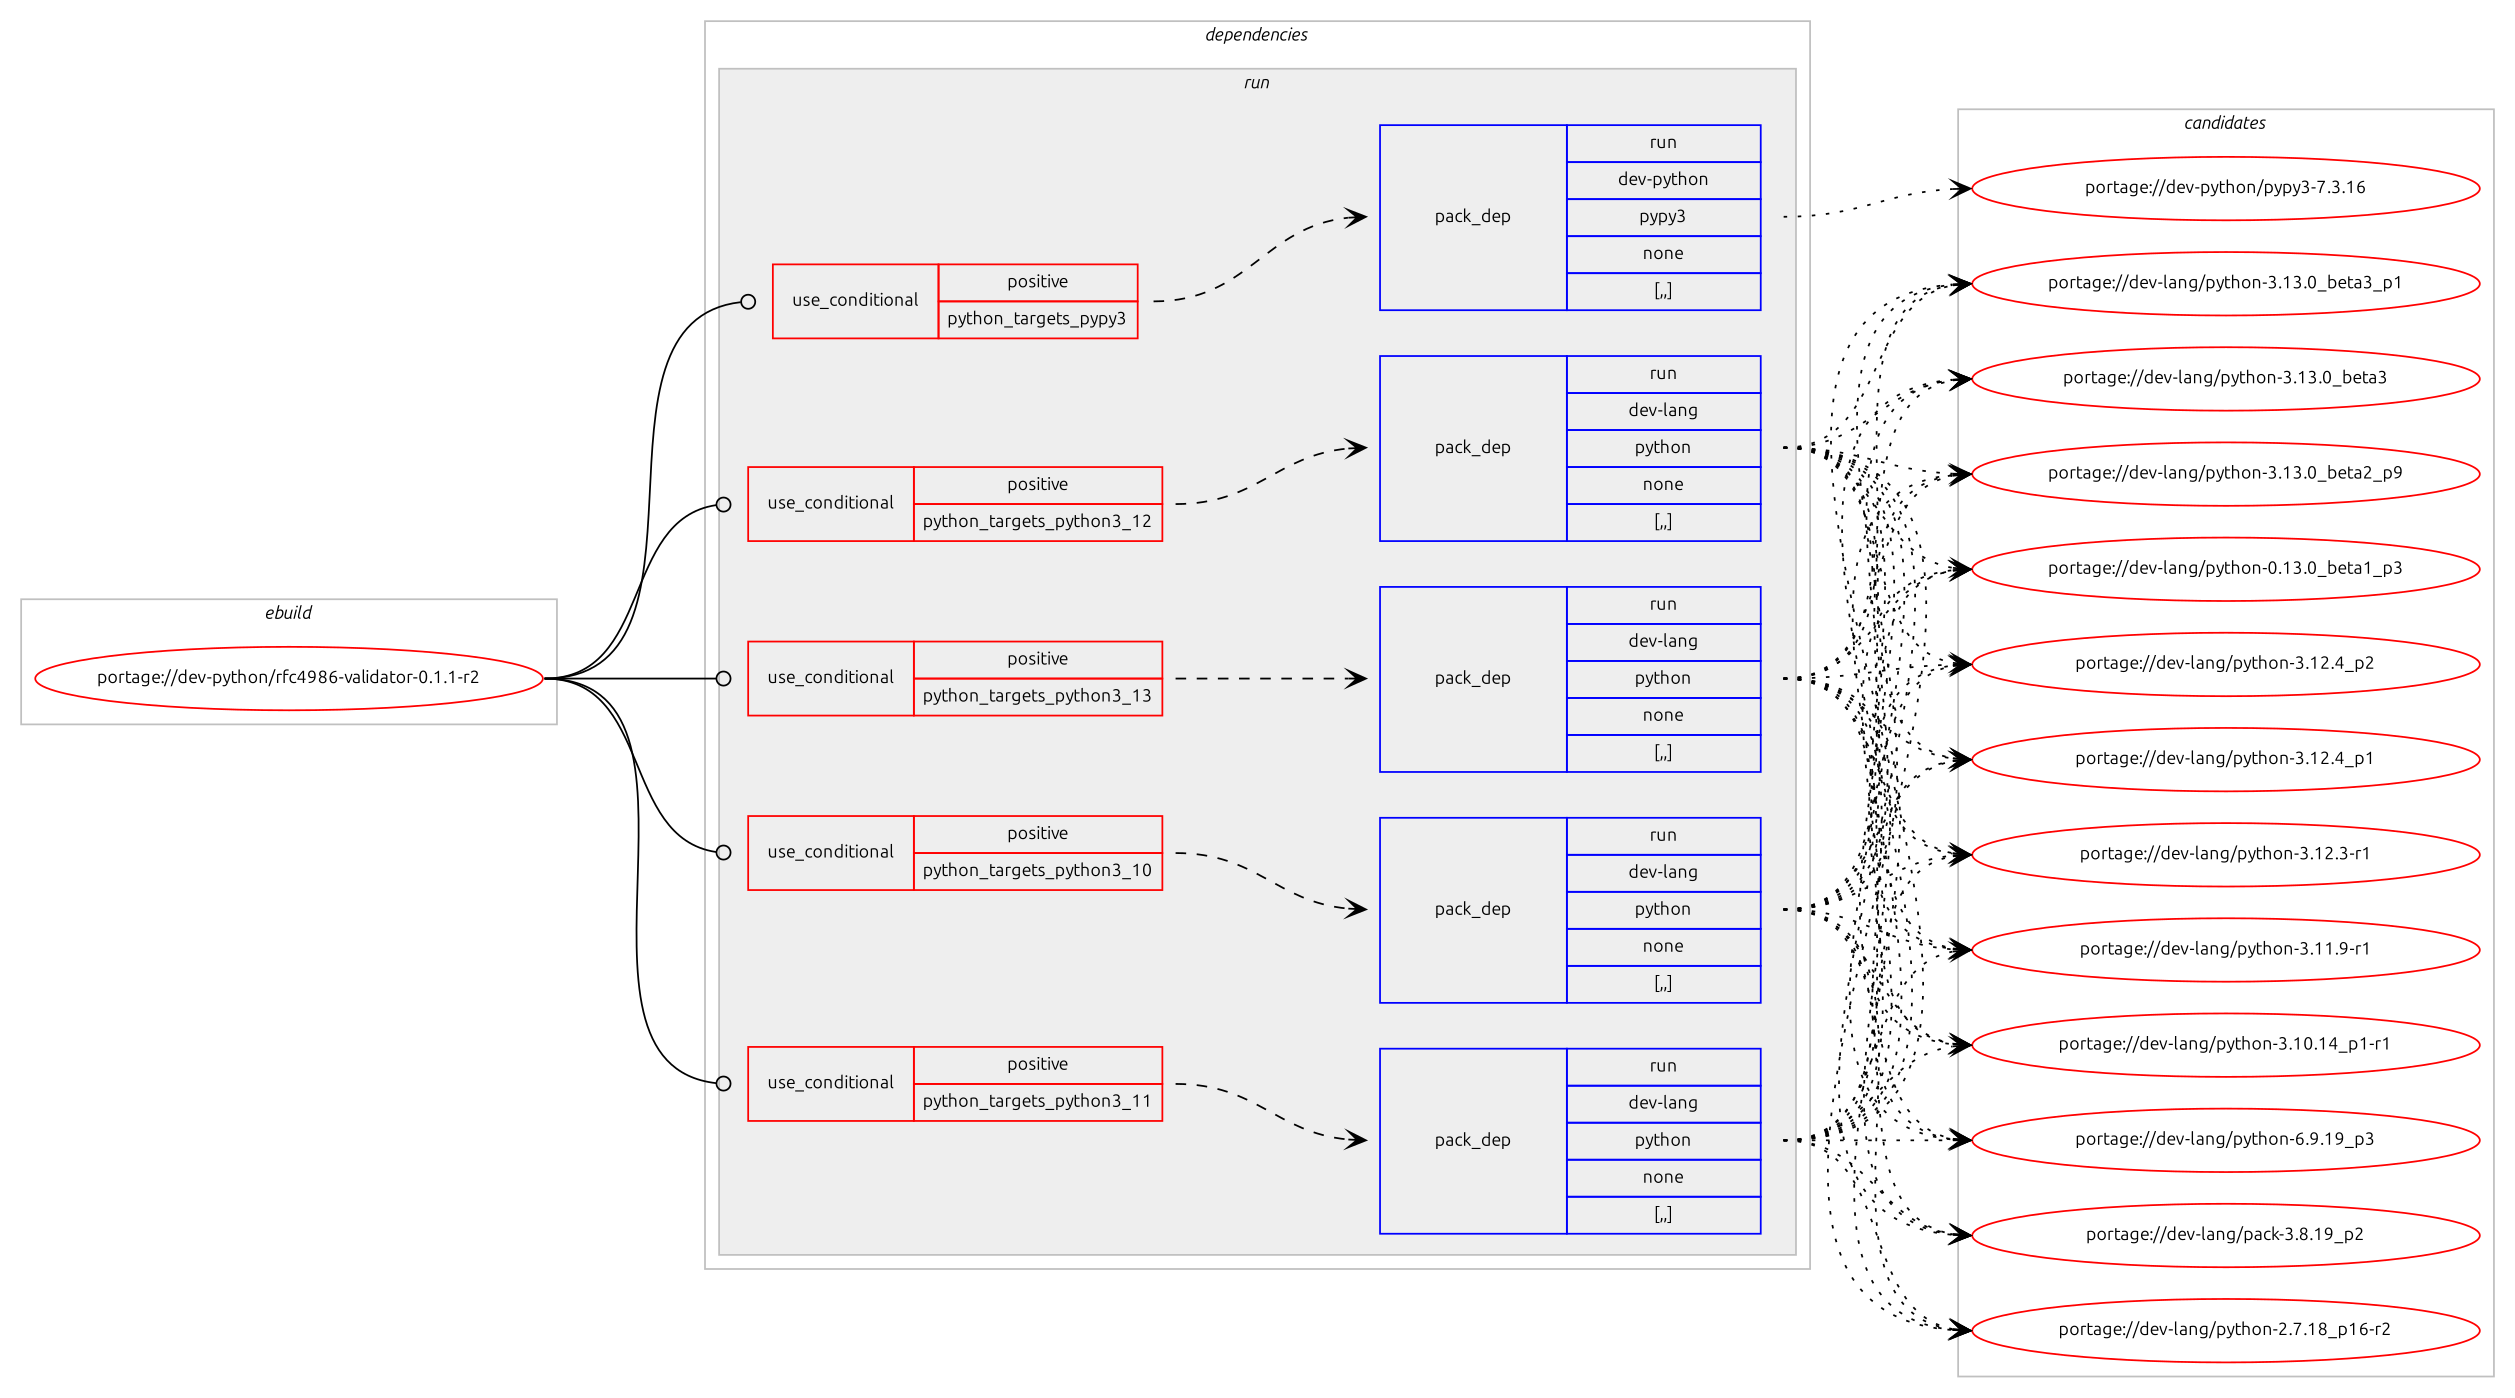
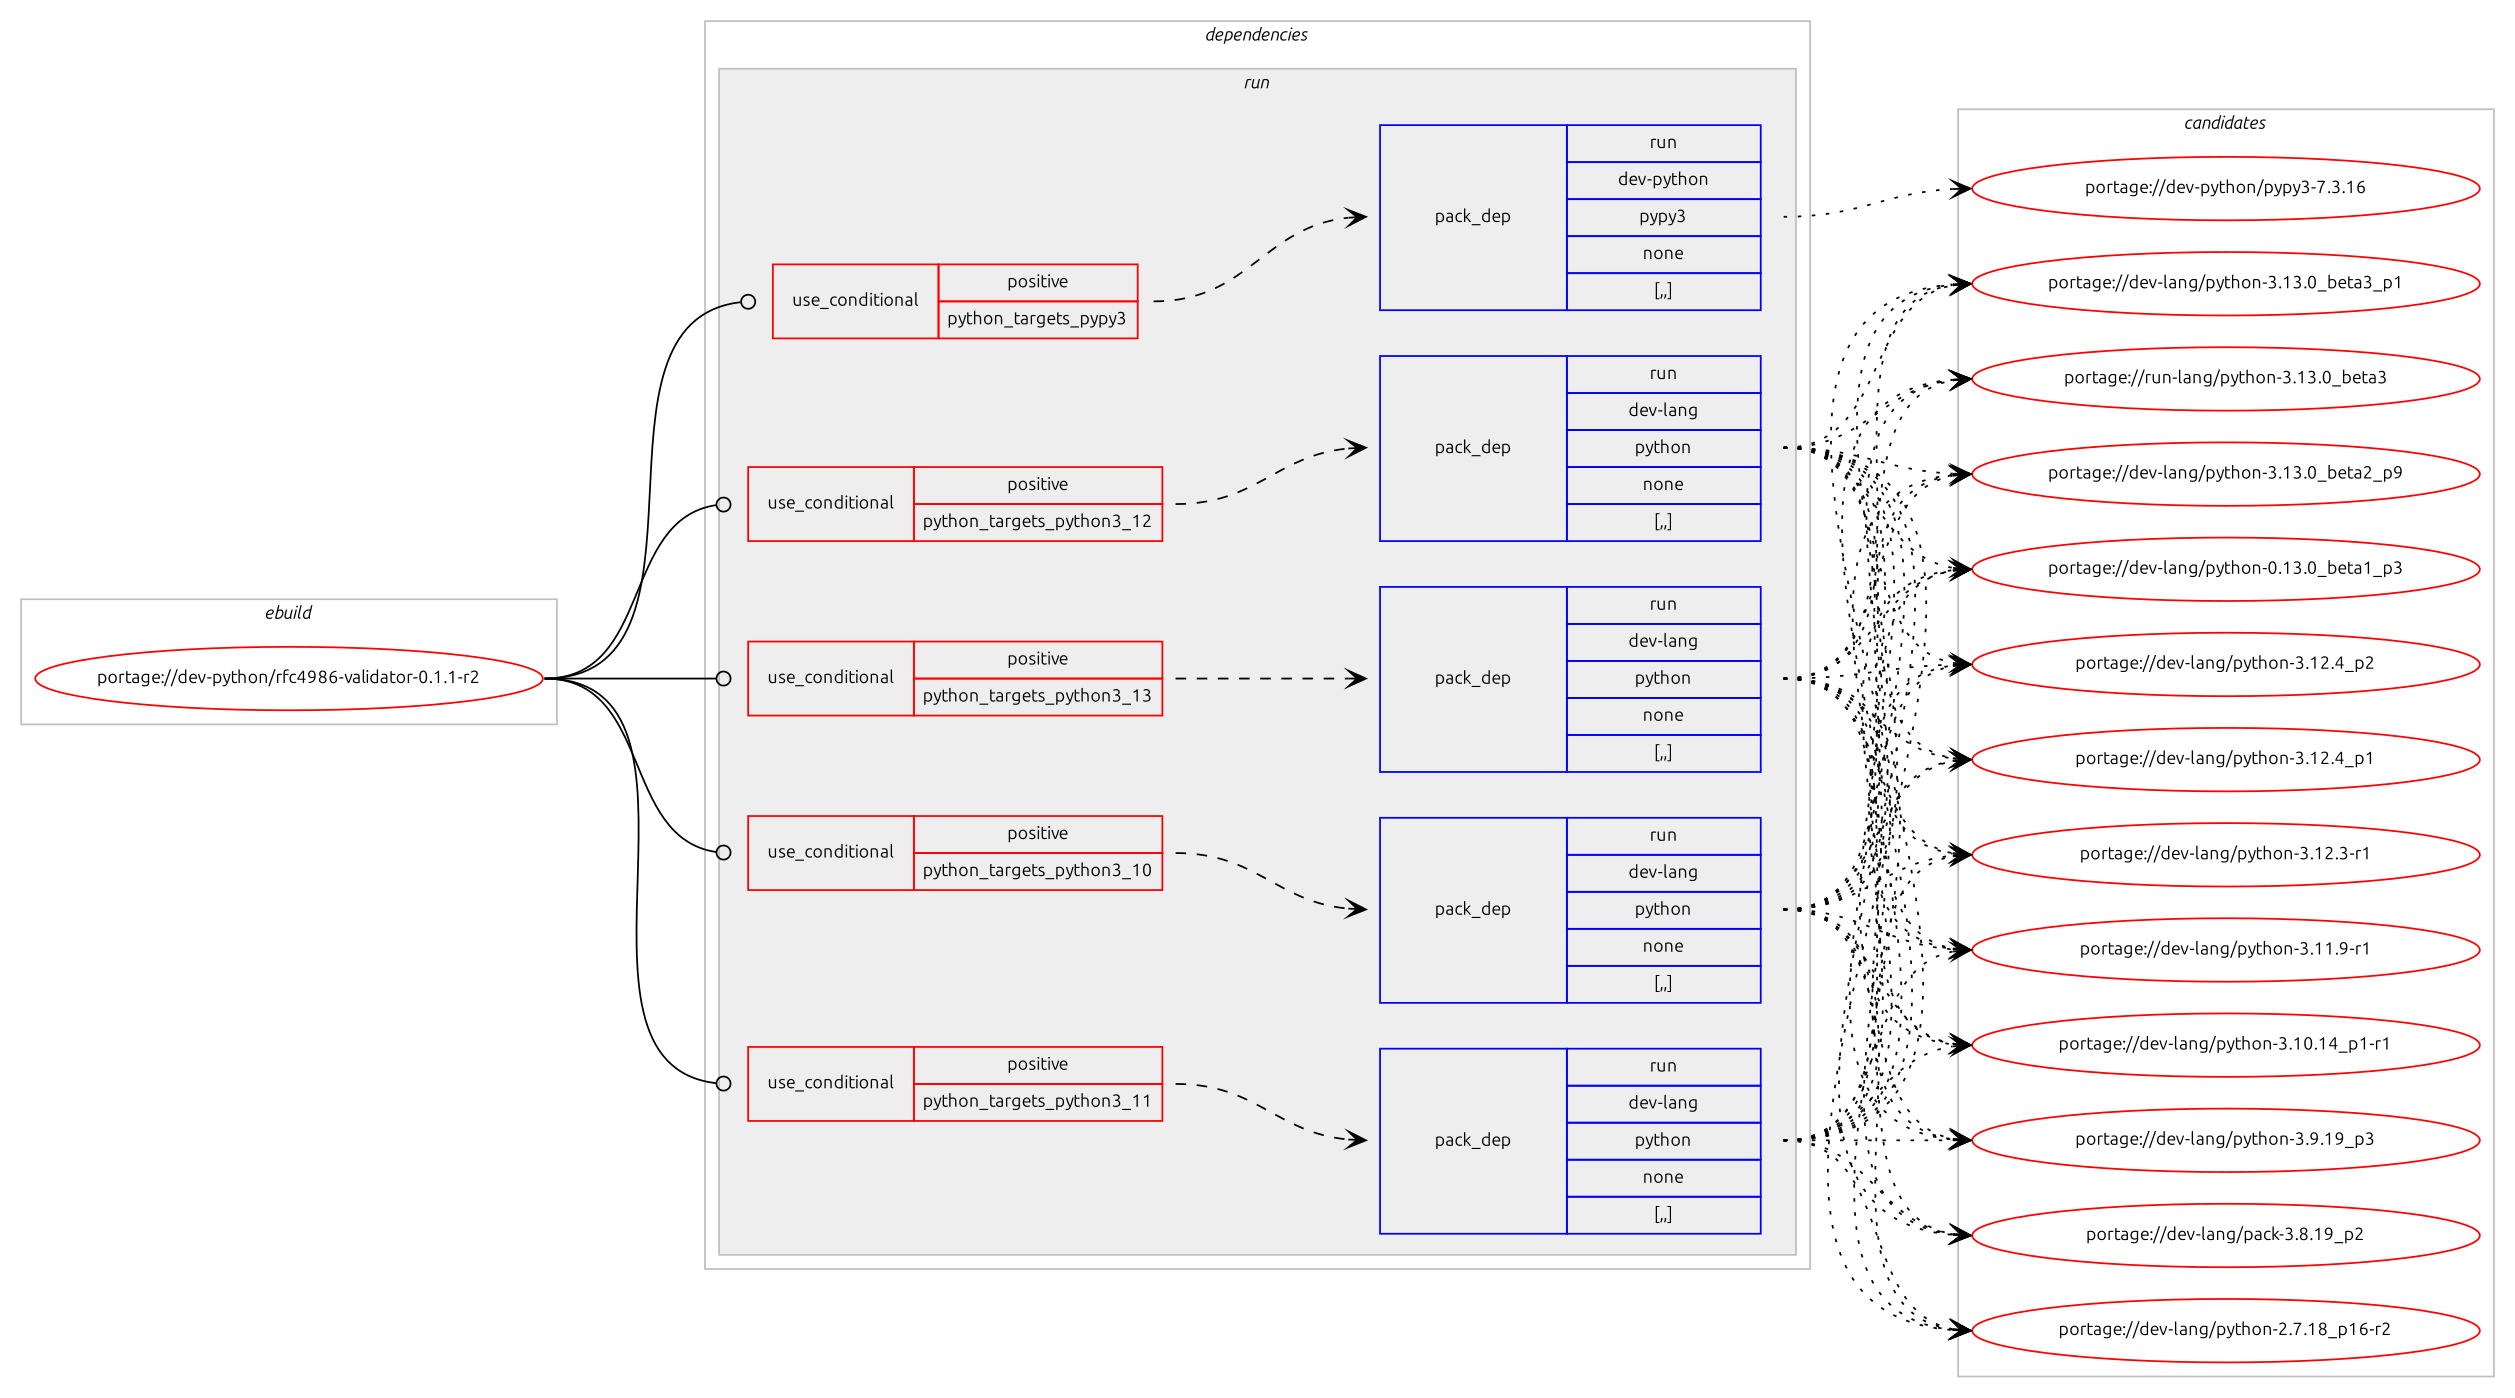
(2226, 379) -> (2226, 379)
(2226, 1140) -> (2226, 1140)
